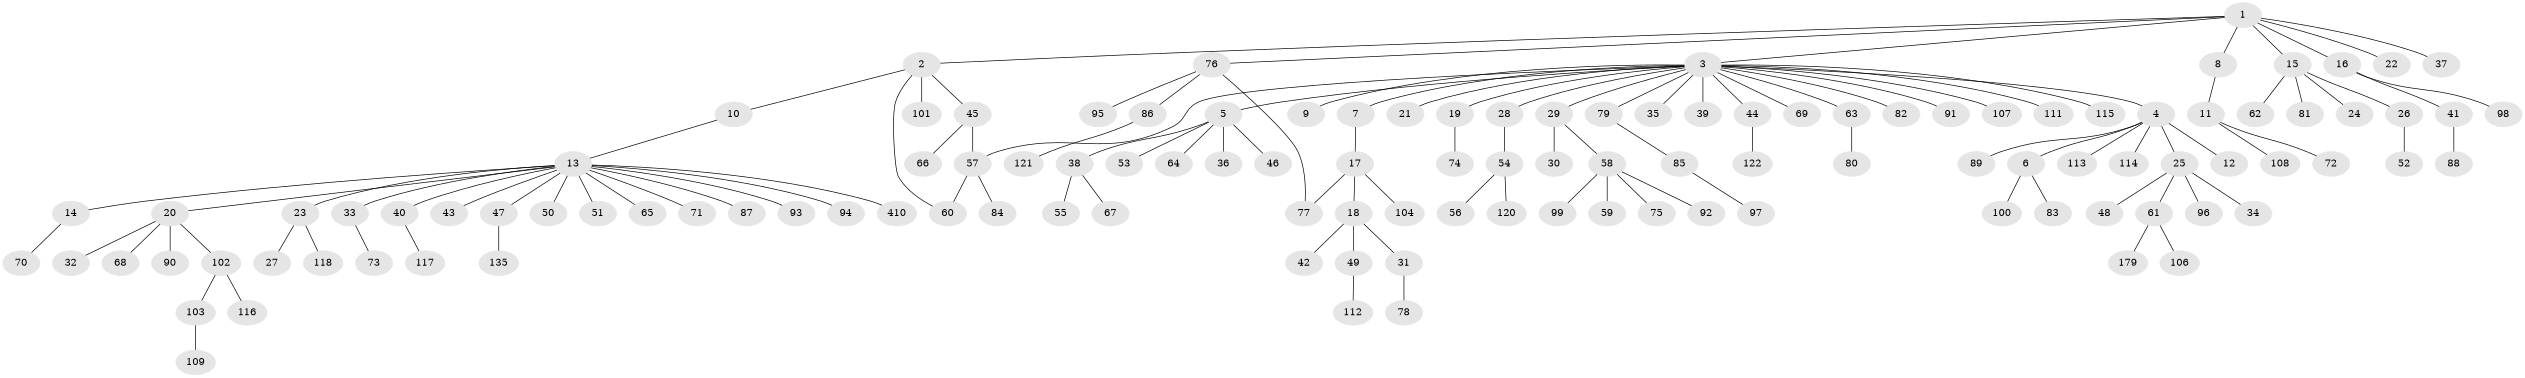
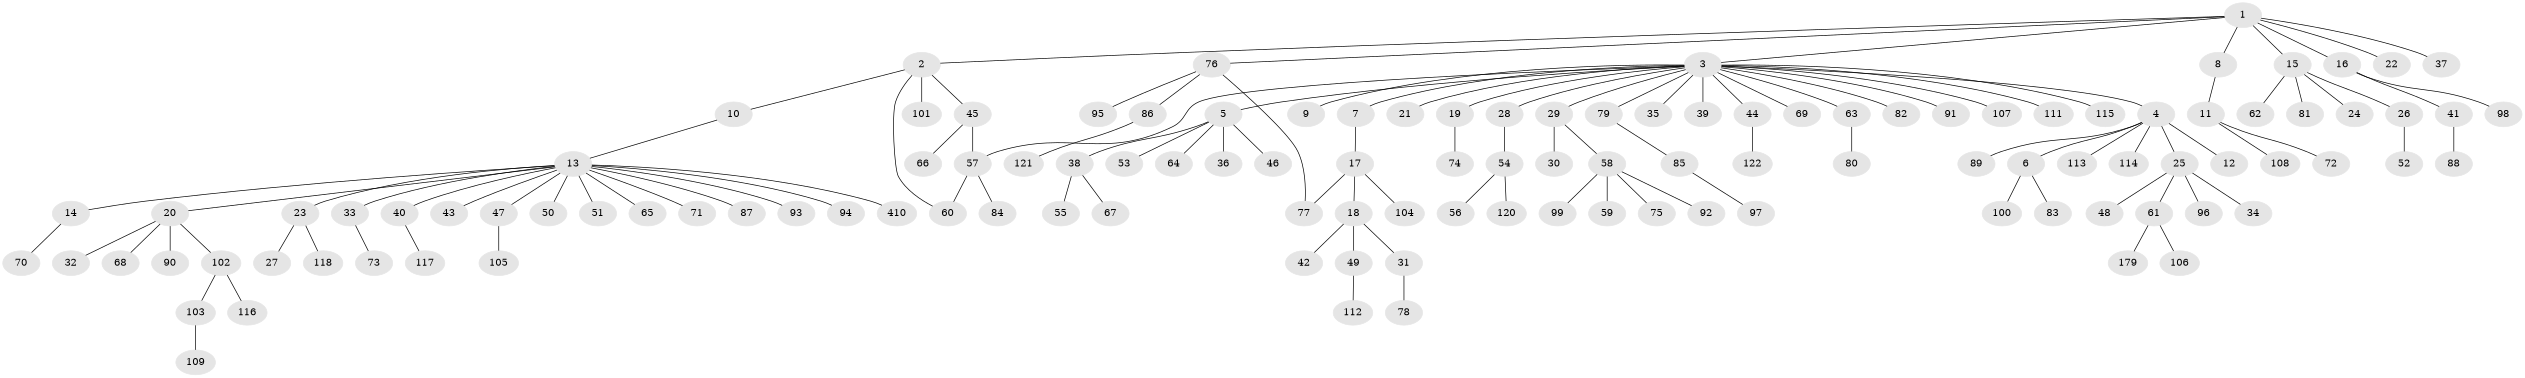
(499, 263) -> (499, 263)
